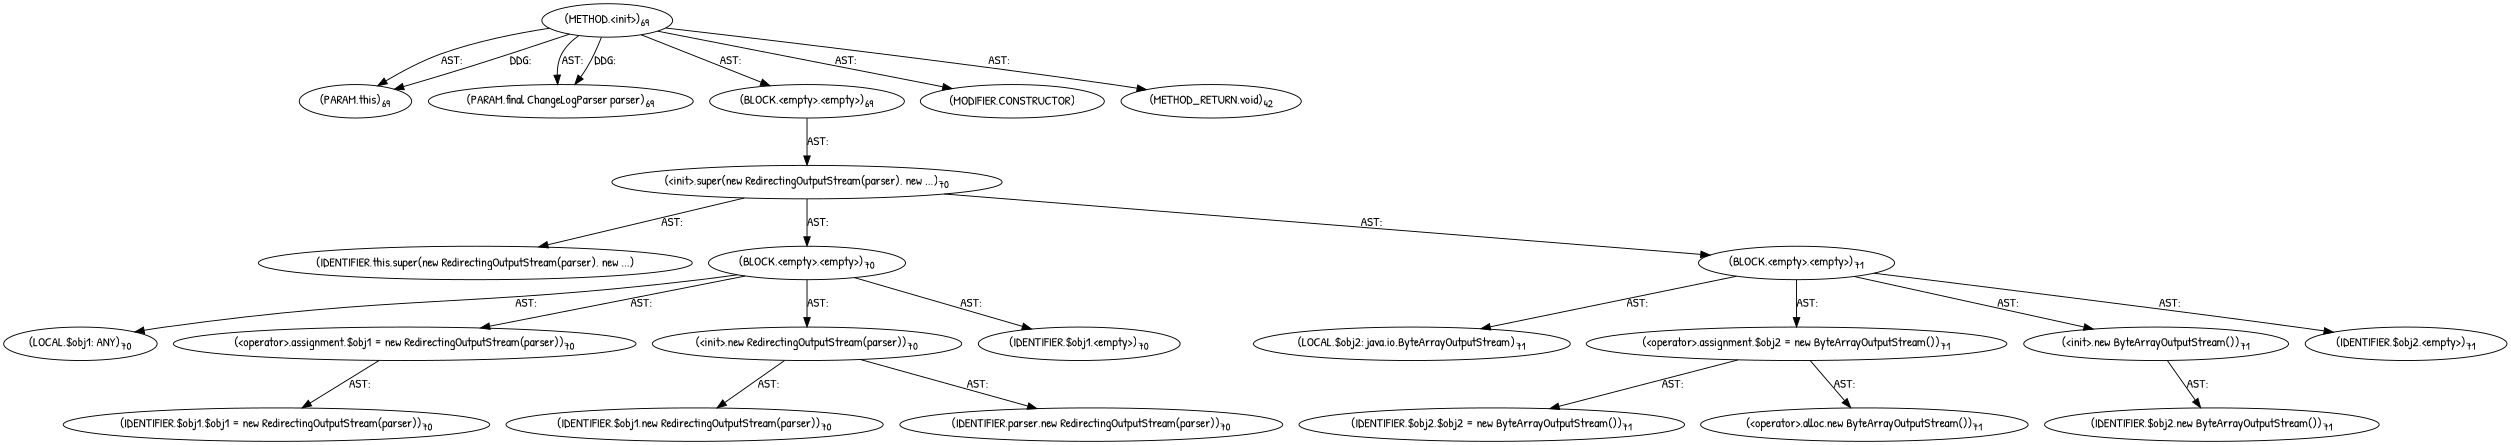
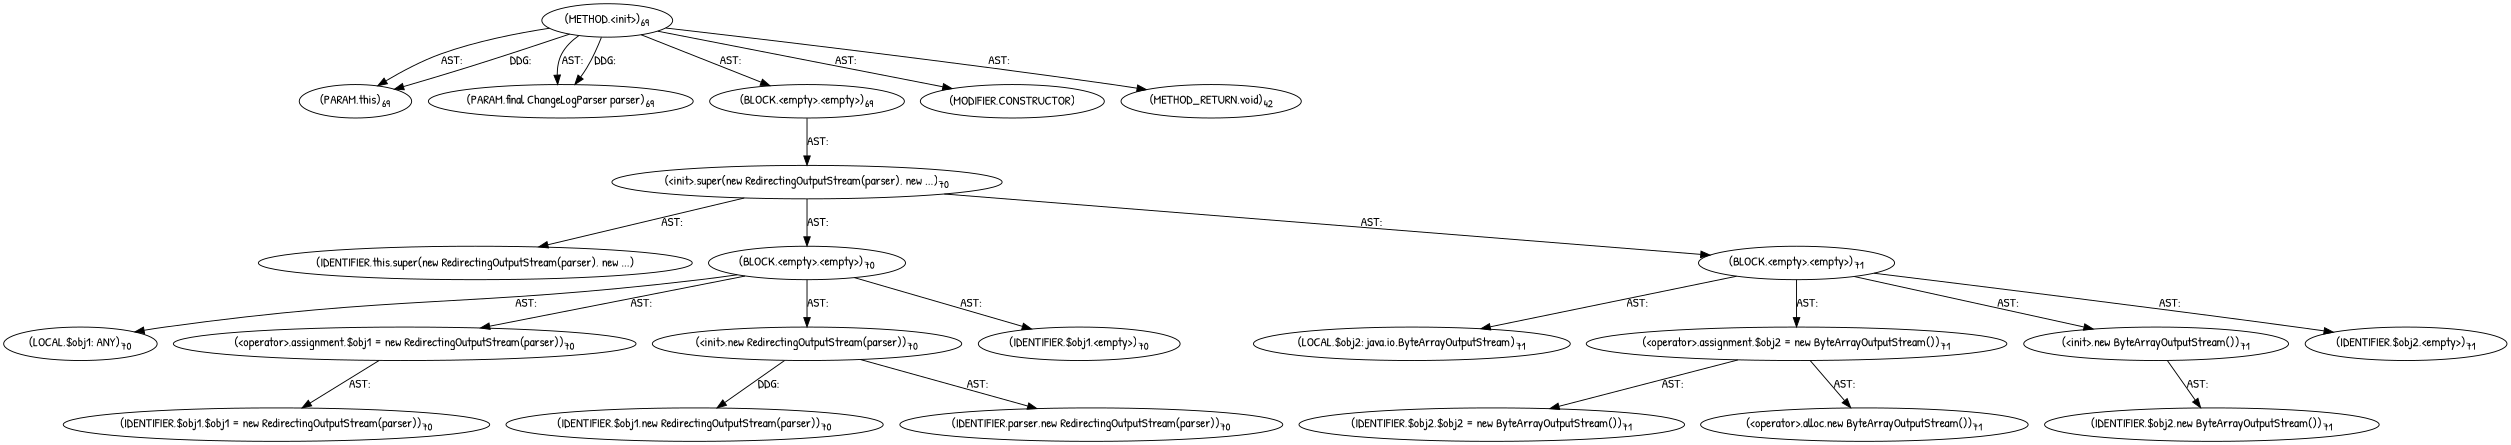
(770, 384) -> (770, 384)
